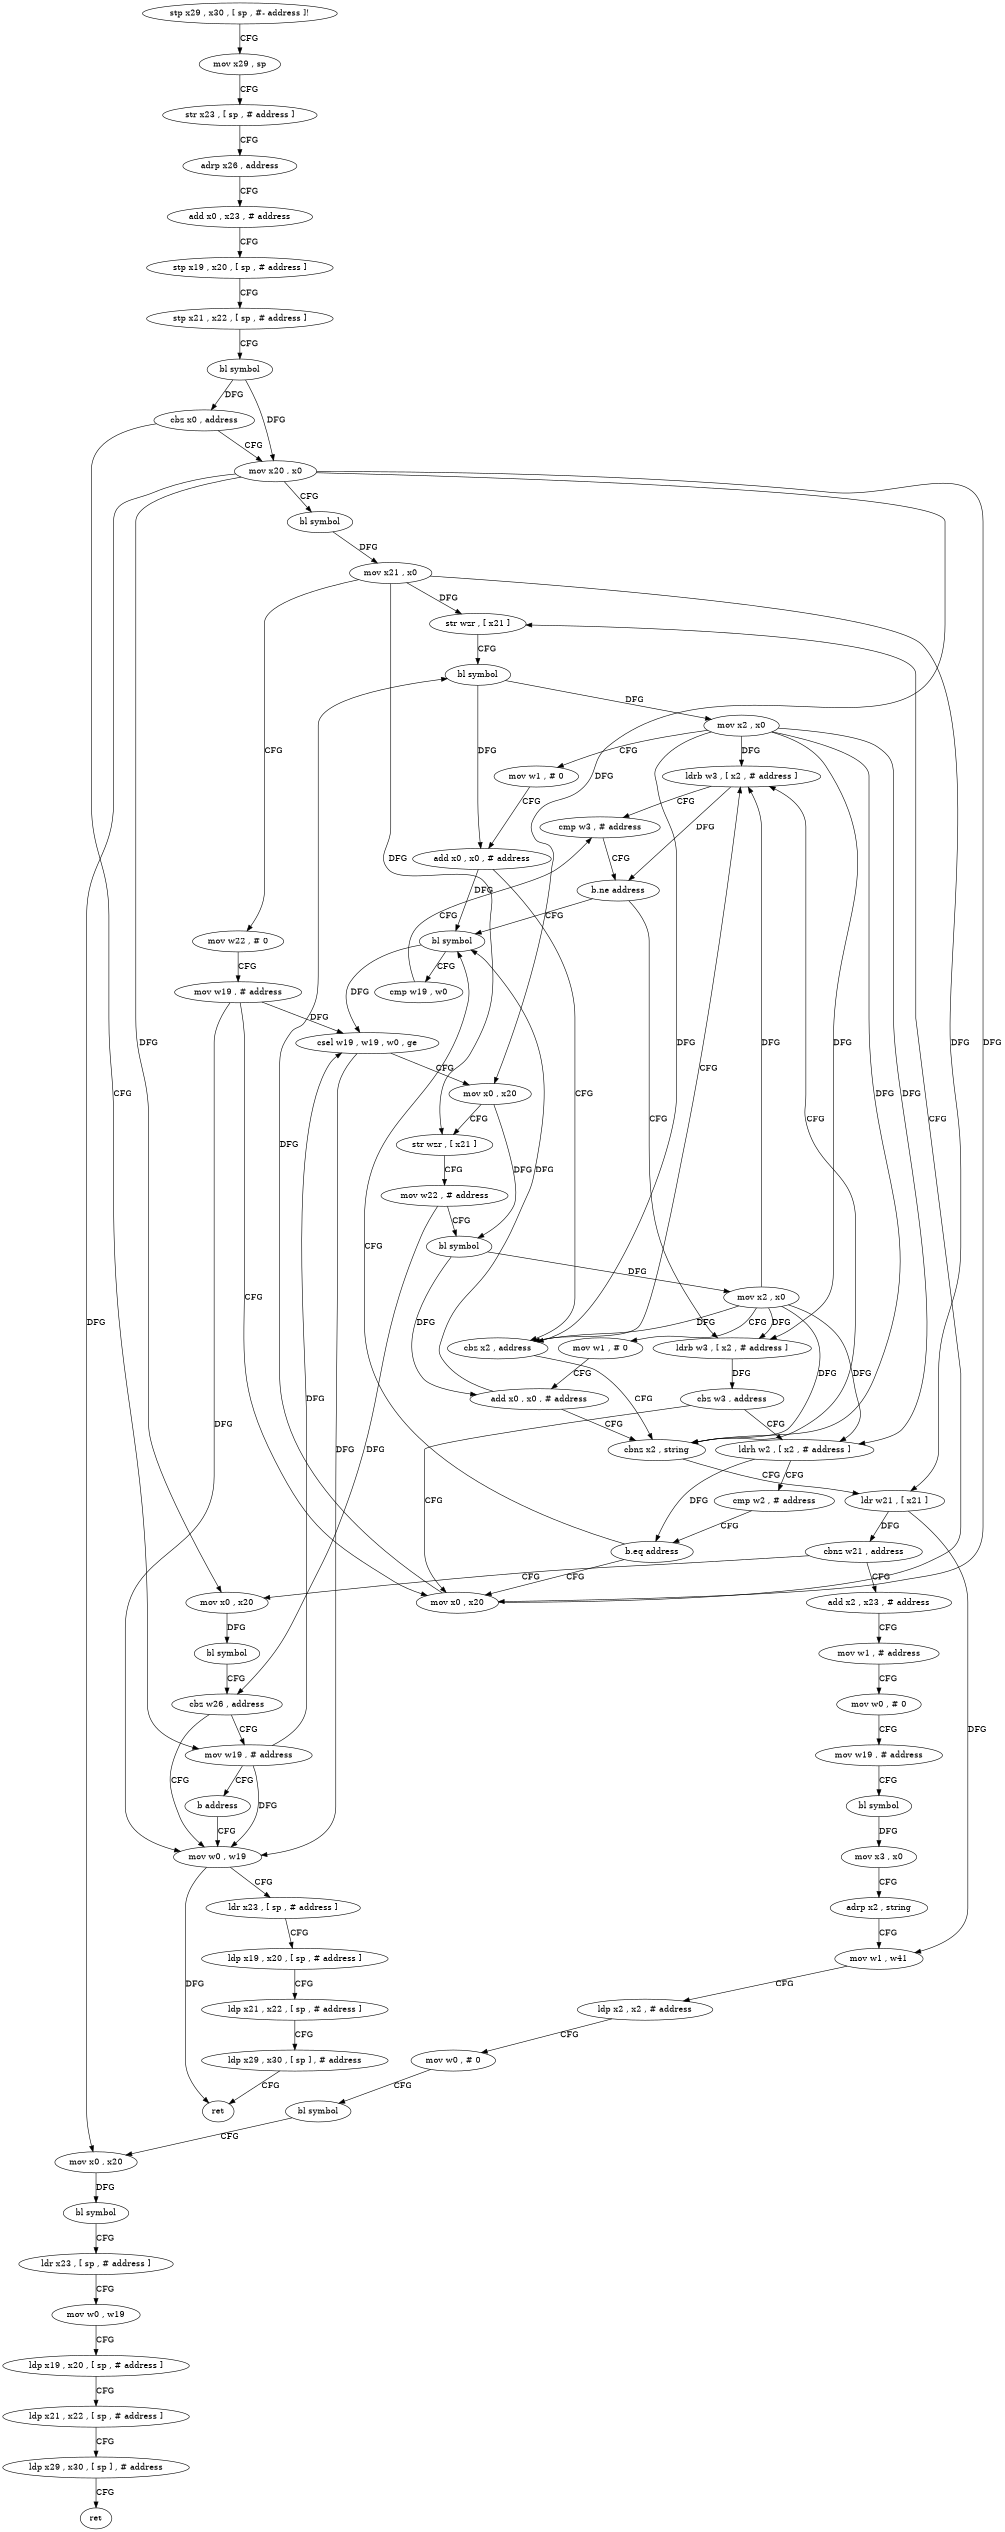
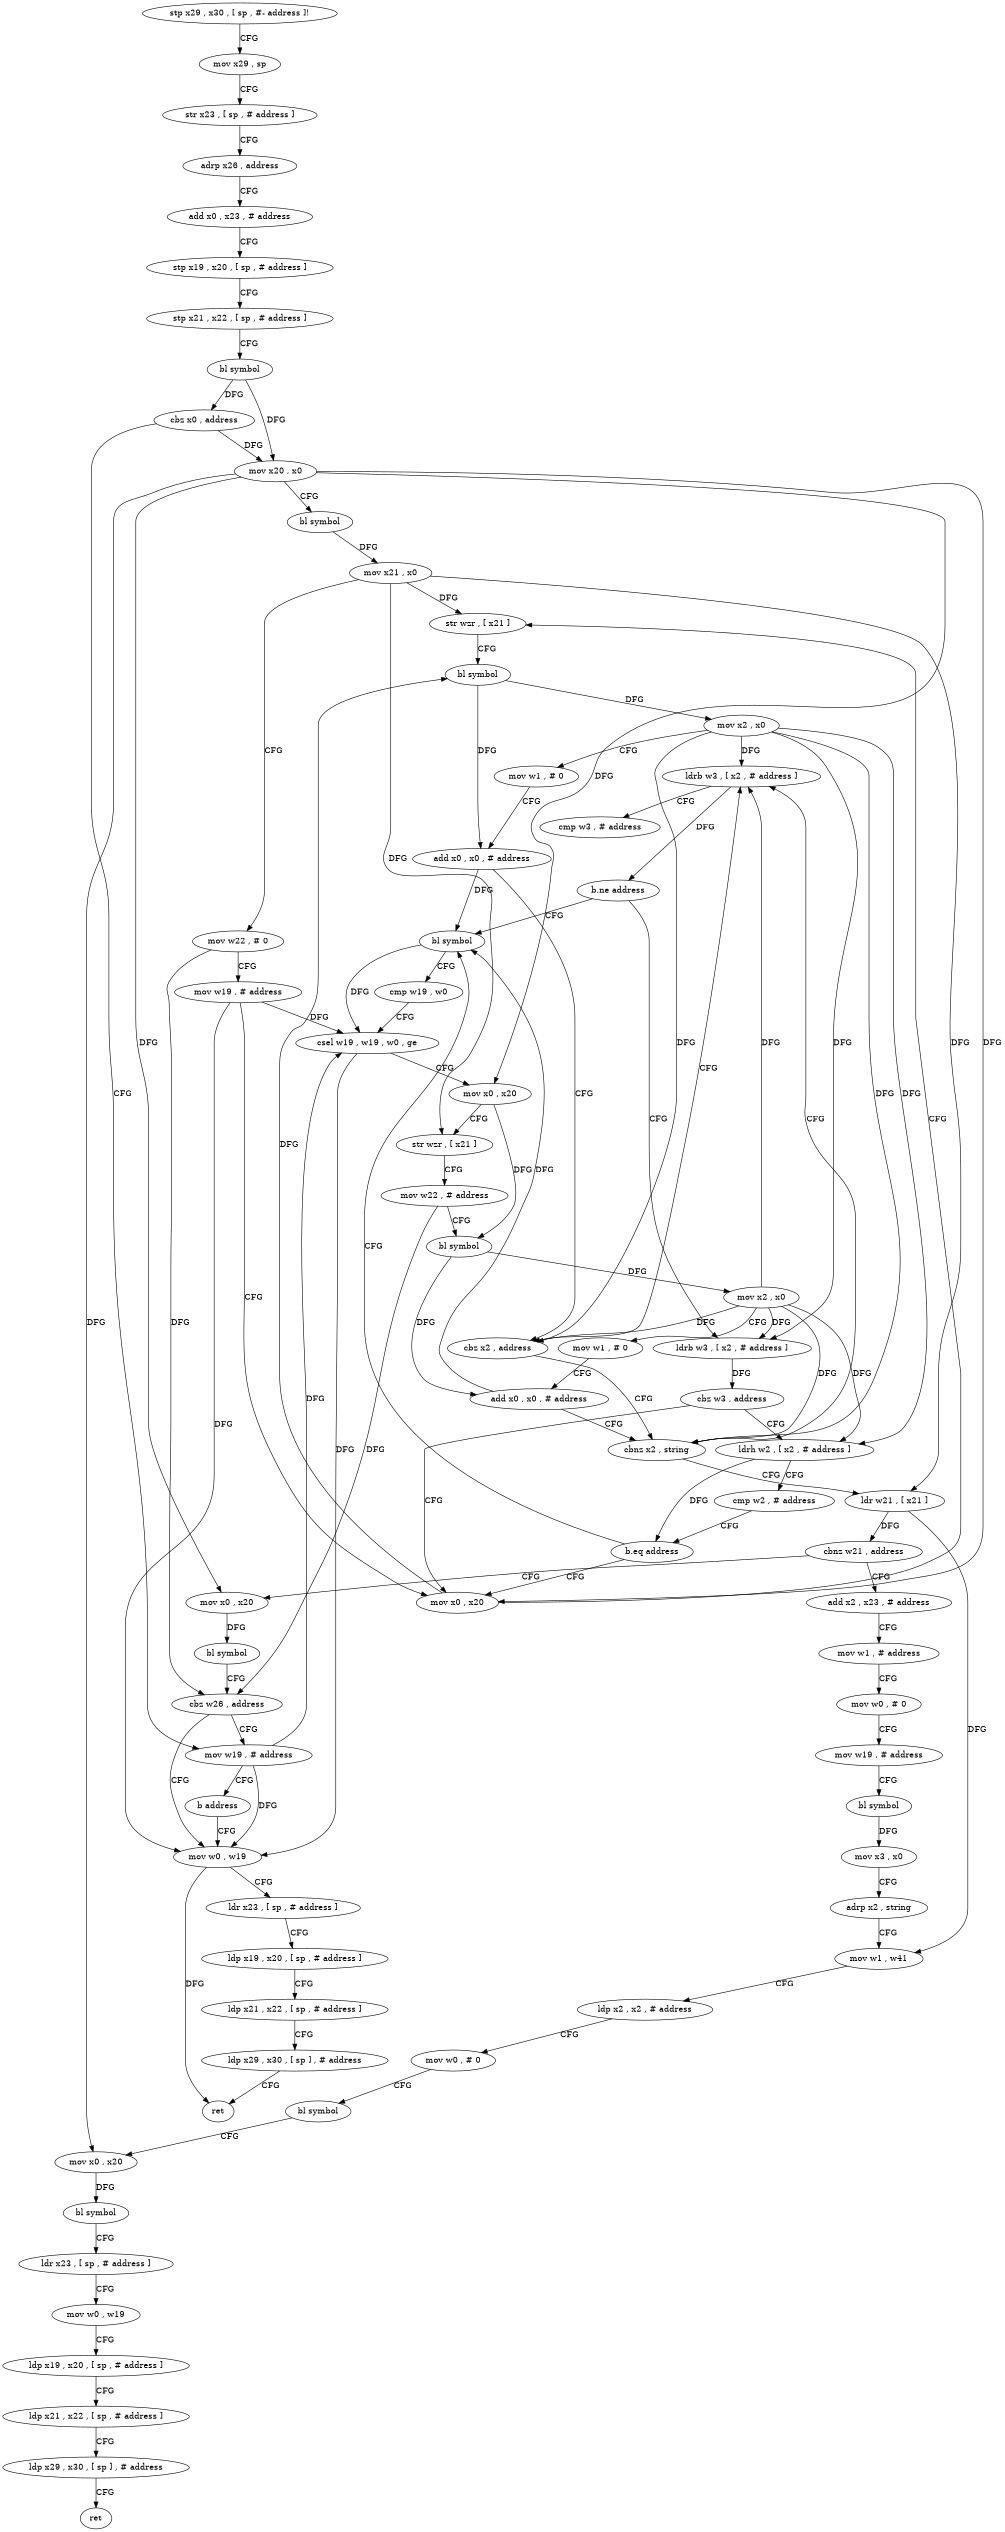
(254, 446) -> (254, 446)
(608, 856) -> none
(478, 898) -> (395, 1016)
none -> (171, 1316)
